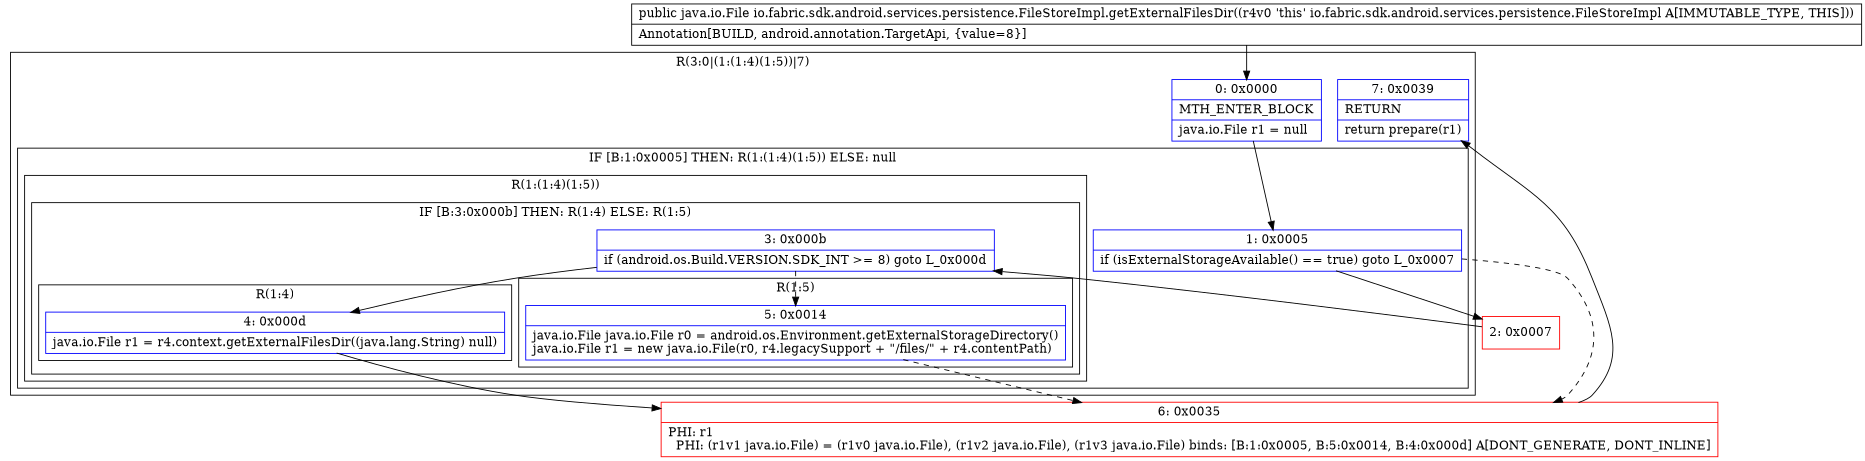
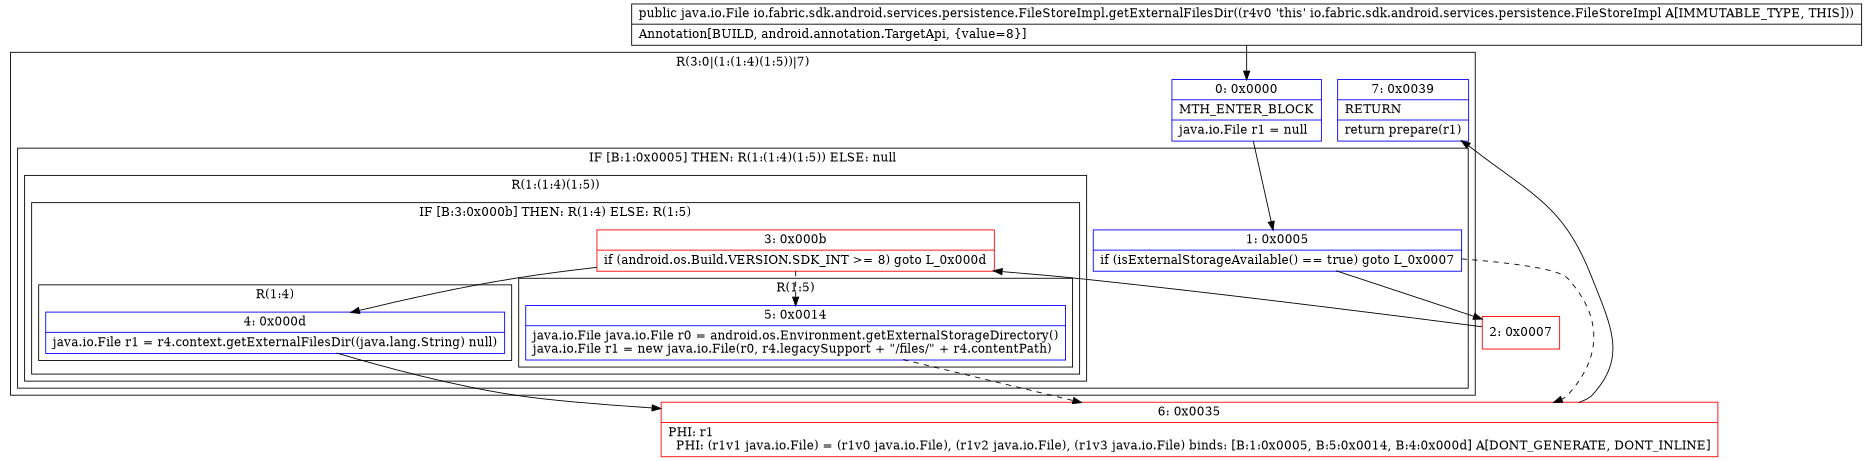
(796, 251) -> (796, 251)
